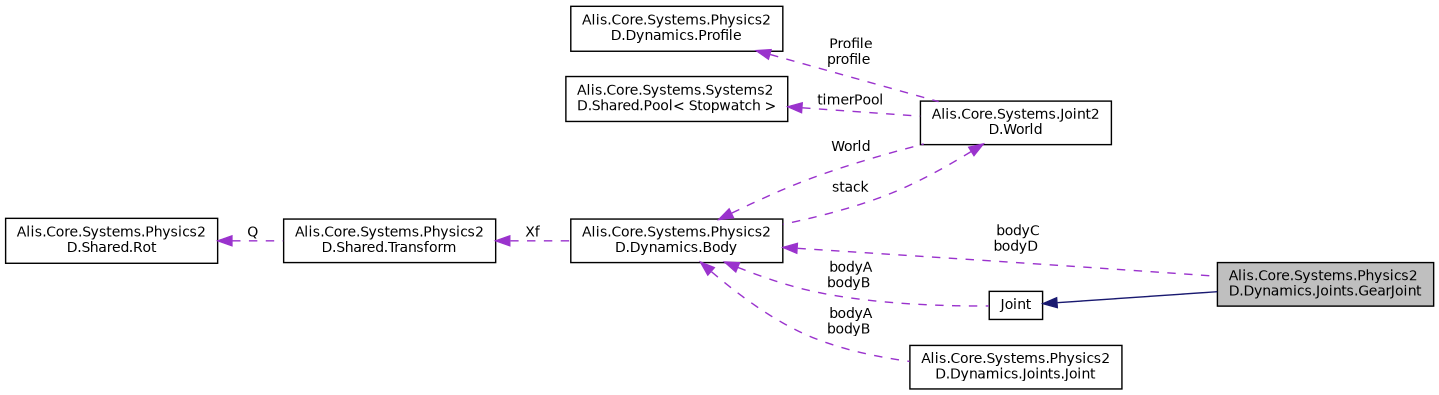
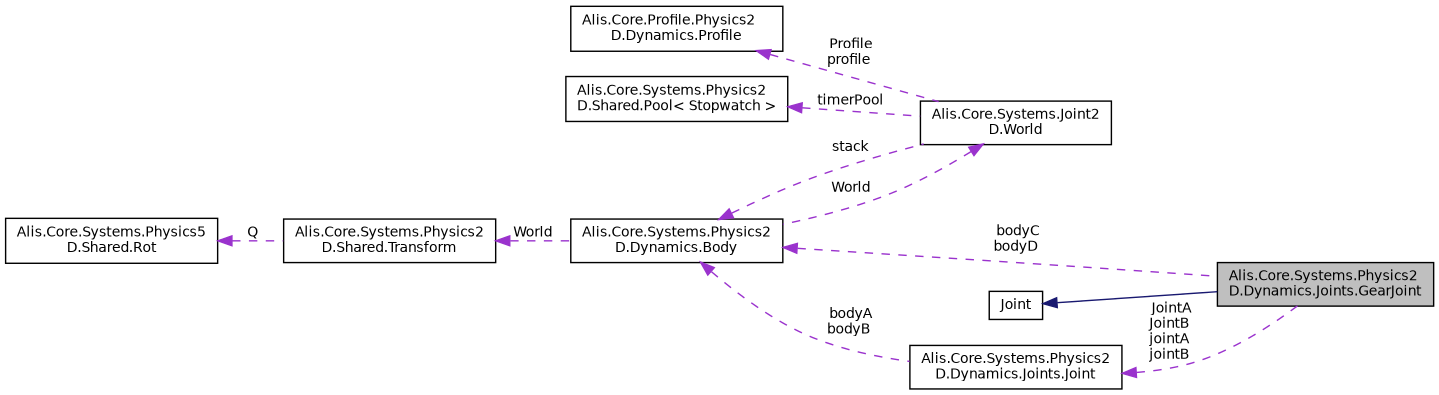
(677, 29) -> (677, 29)
(677, 99) -> (677, 99)
(849, 147) -> (849, 147)
(849, 188) -> (849, 188)
(531, 233) -> (531, 233)
(112, 241) -> (112, 241)
(861, 299) -> none
none -> (1222, 352)
